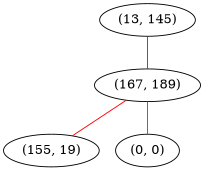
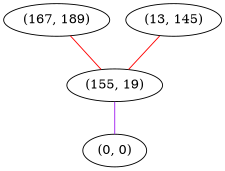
(148, 53) -> (144, 53)
(148, 118) -> (115, 118)
